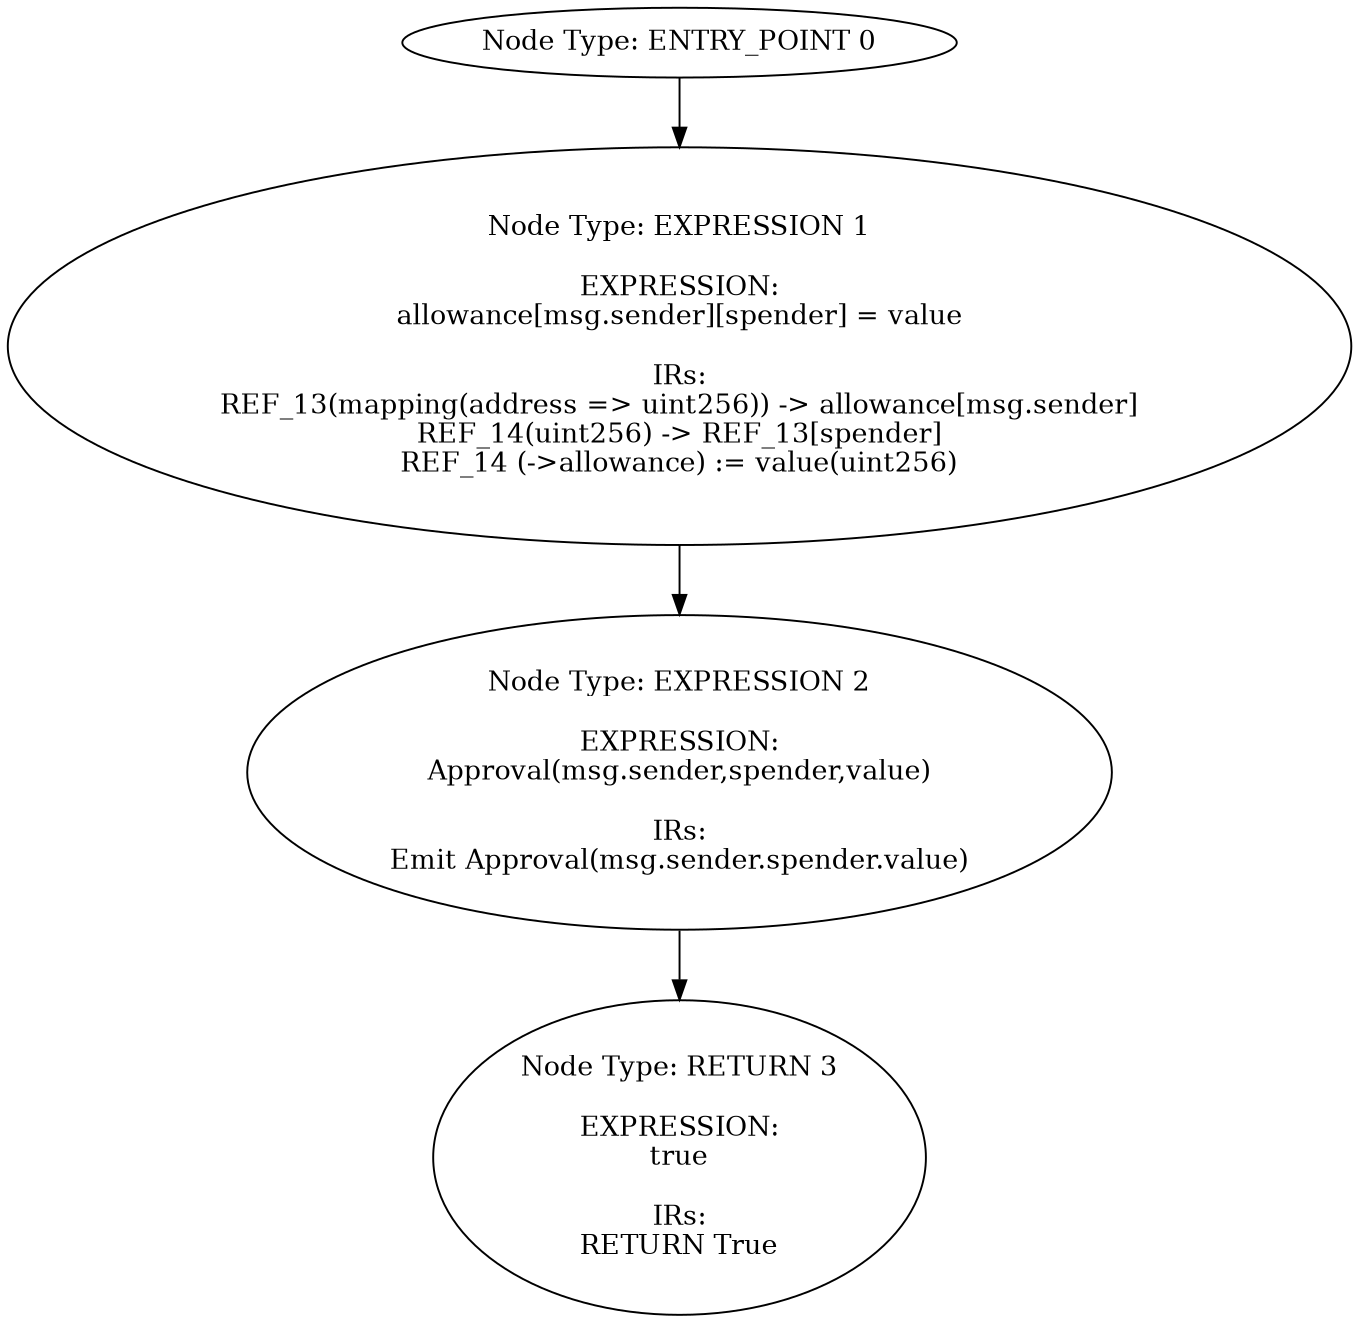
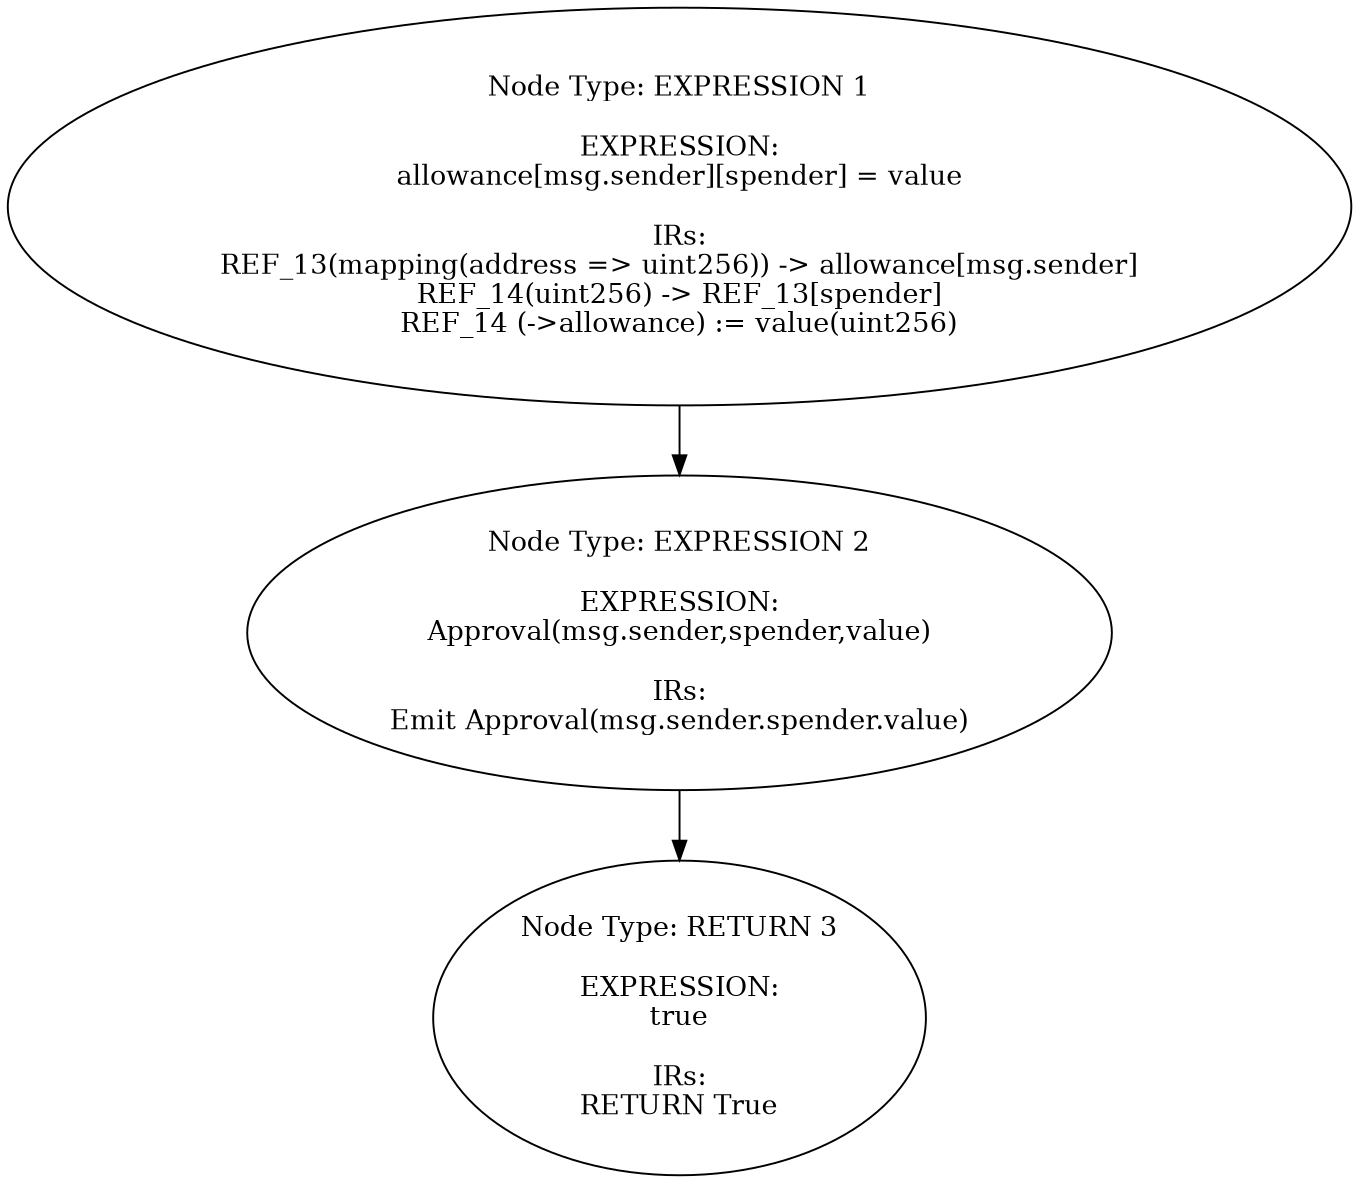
(680, 43) -> none
